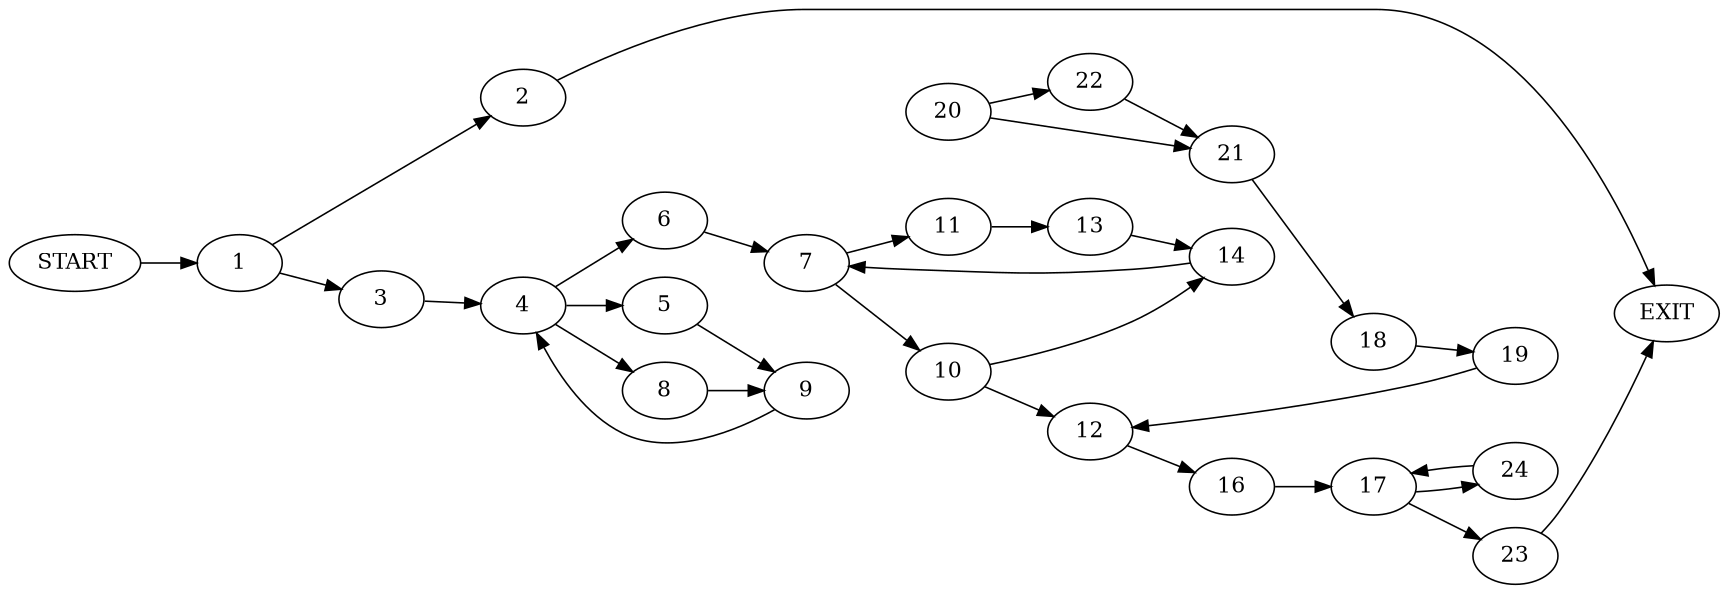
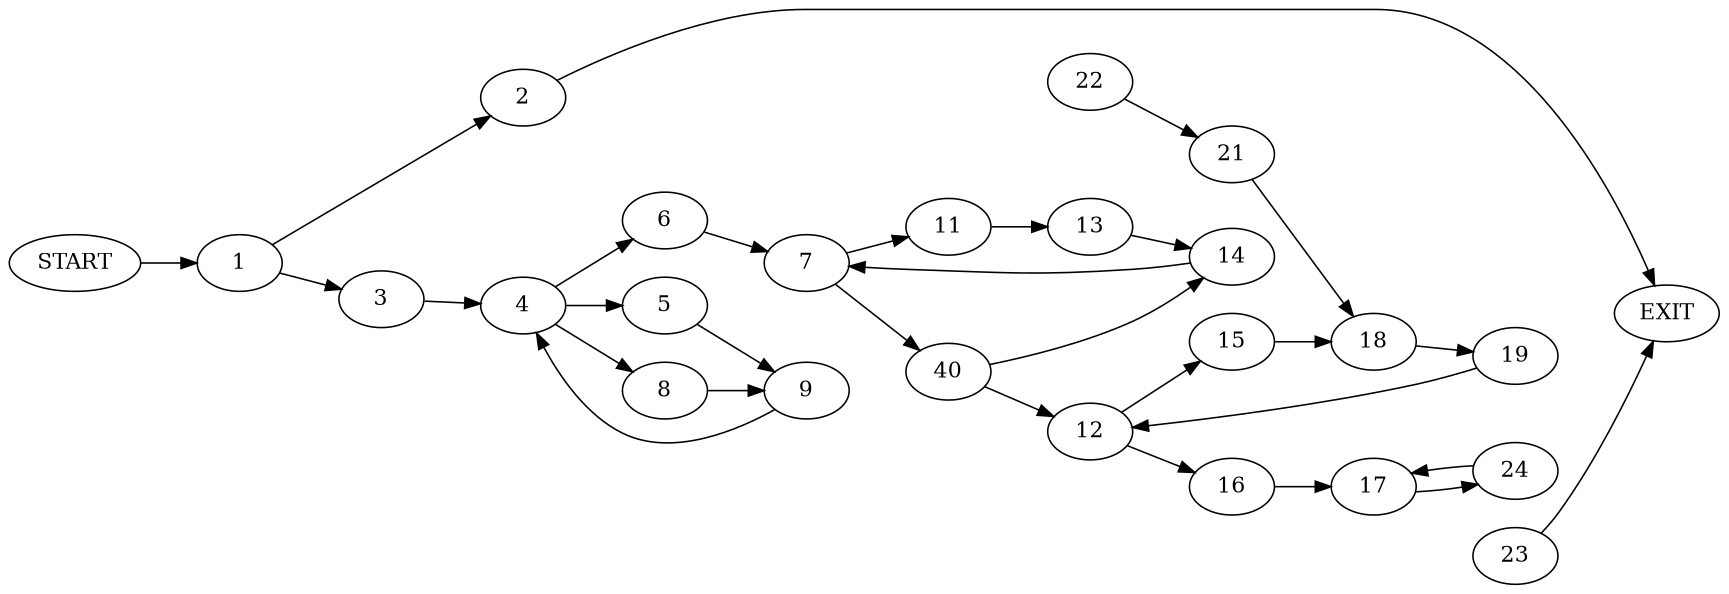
(948, 112) -> none
none -> (1232, 342)
(948, 372) -> (948, 372)
(1437, 518) -> none
